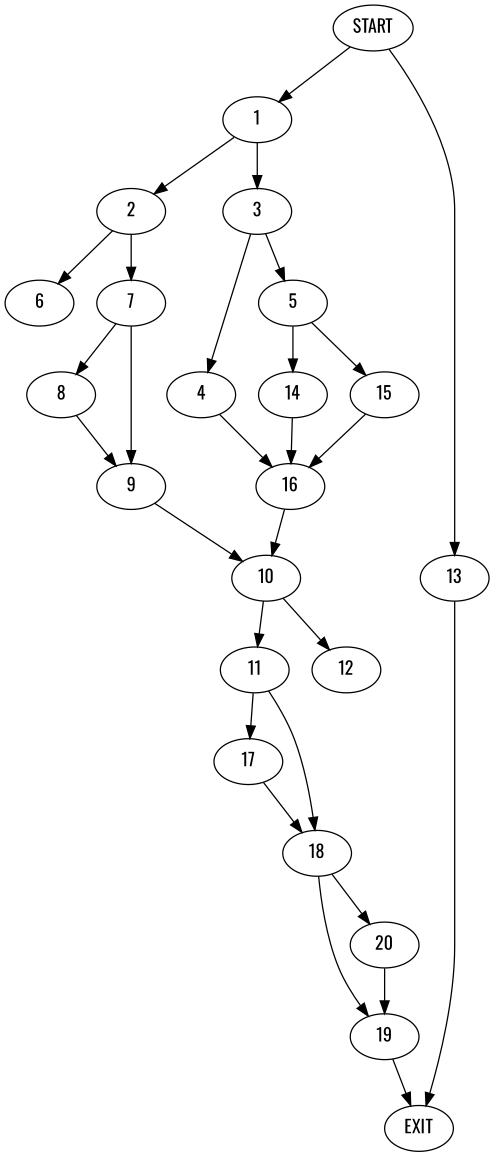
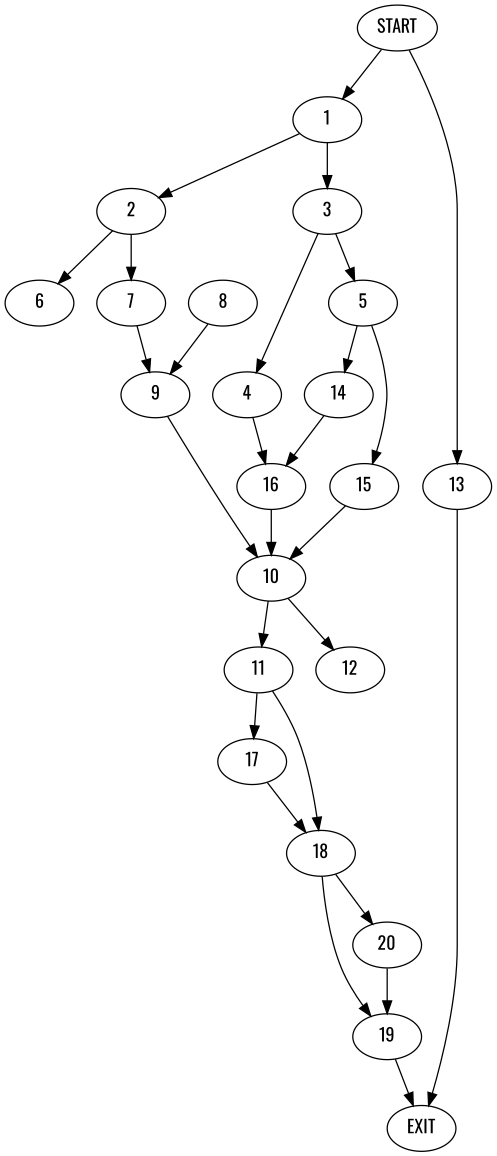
(100, 344) -> none
(342, 436) -> (322, 528)
